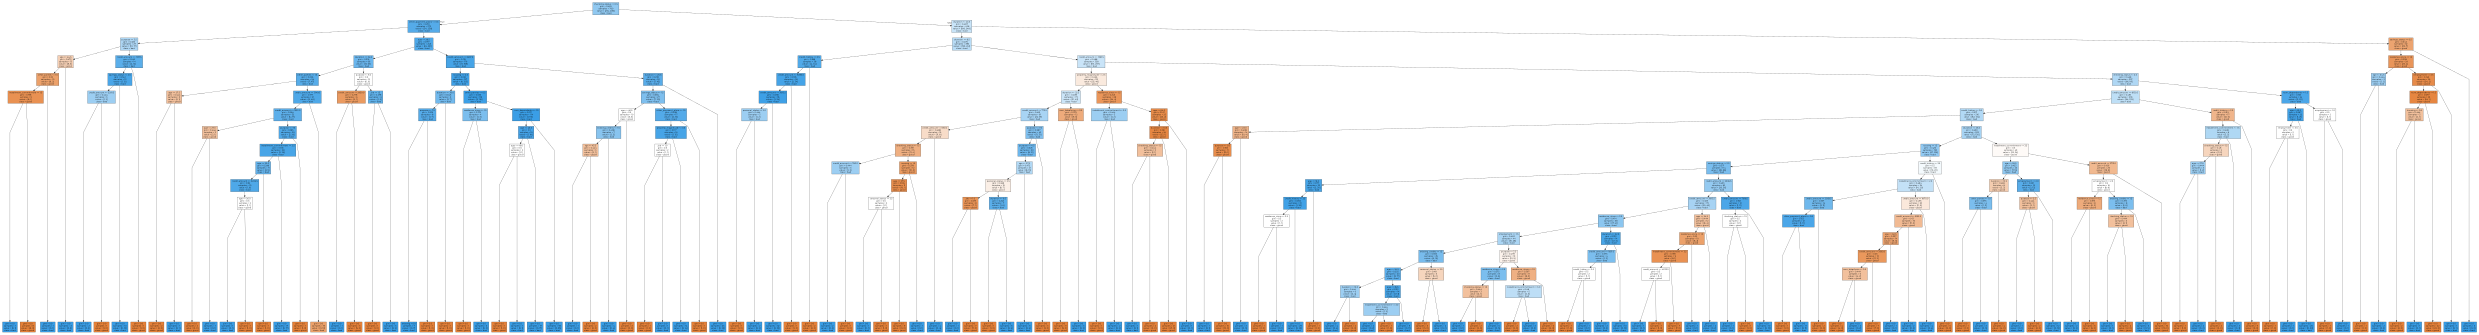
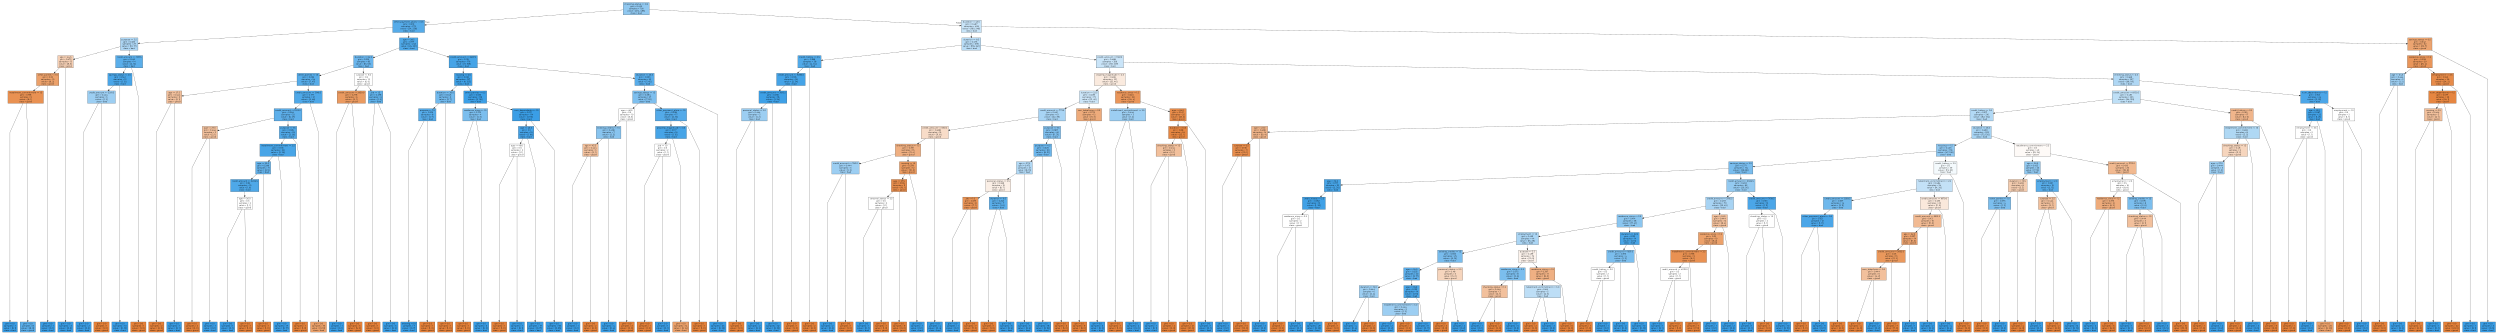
(28, 327) -> (28, 327)
(681, 327) -> (681, 327)
none -> (1043, 327)
(2306, 327) -> (2325, 327)
